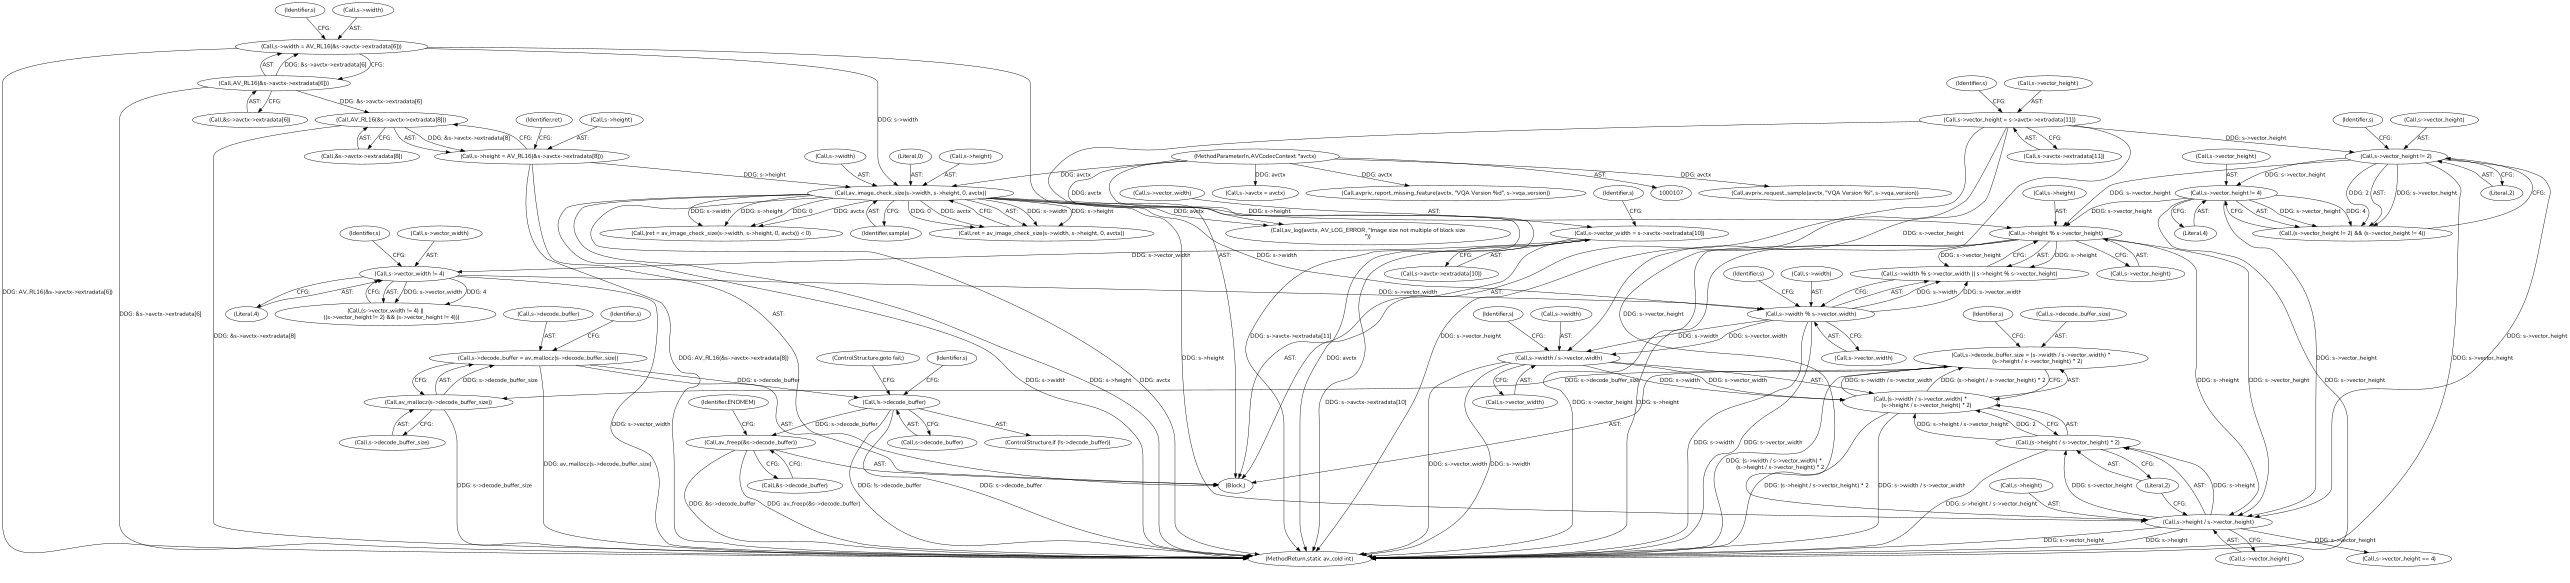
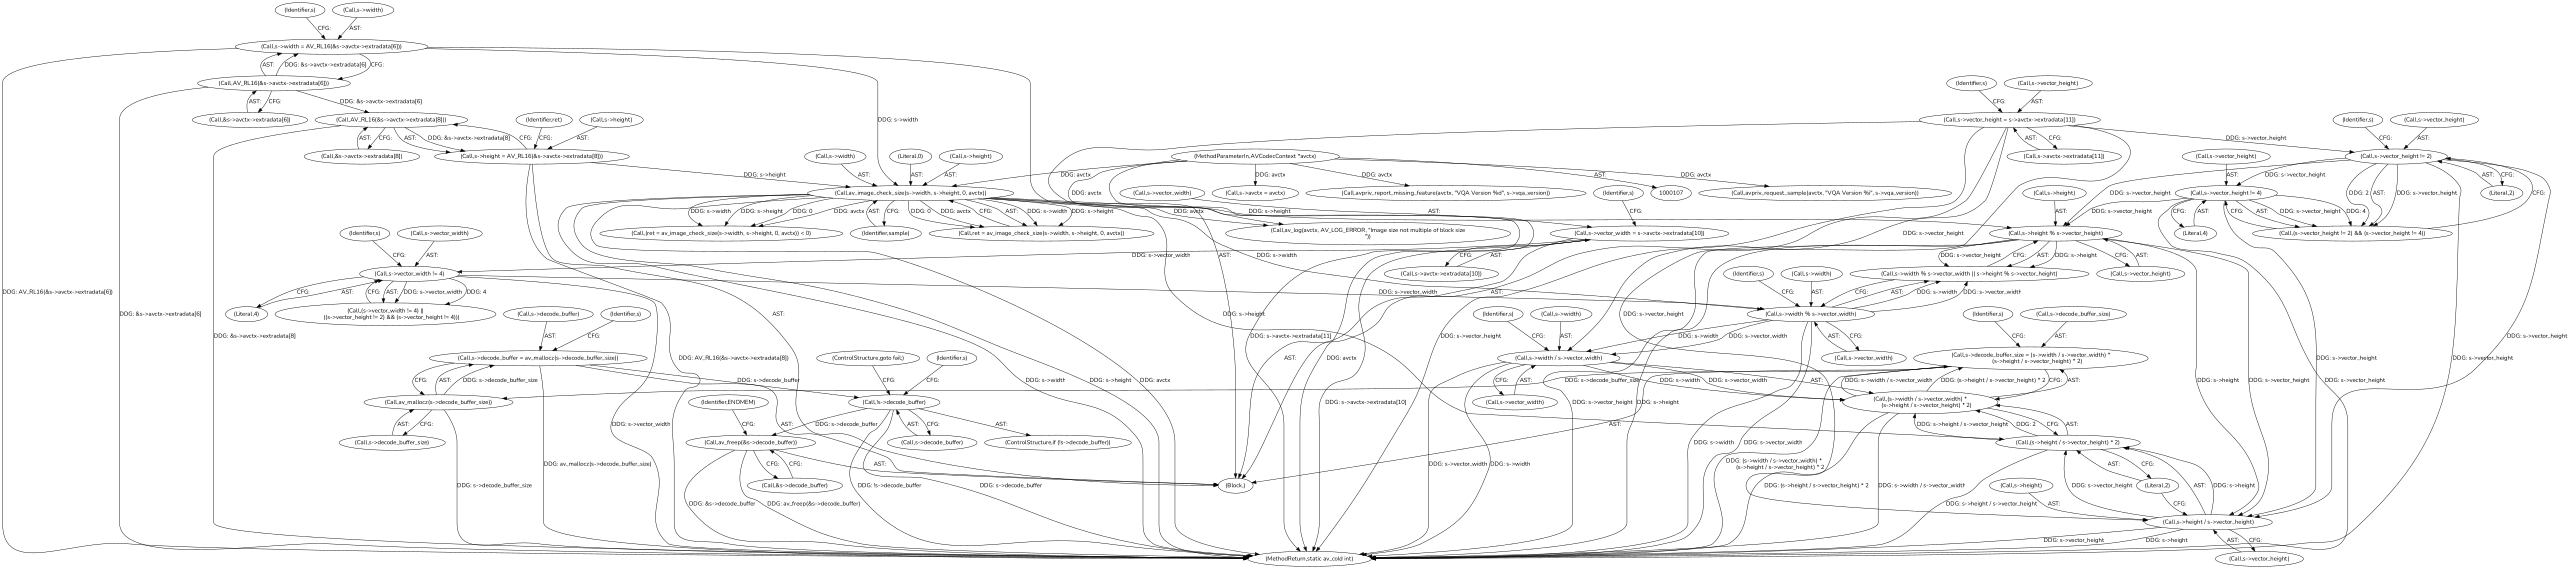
(1444, 507) -> (1445, 402)
(2399, 559) -> none
